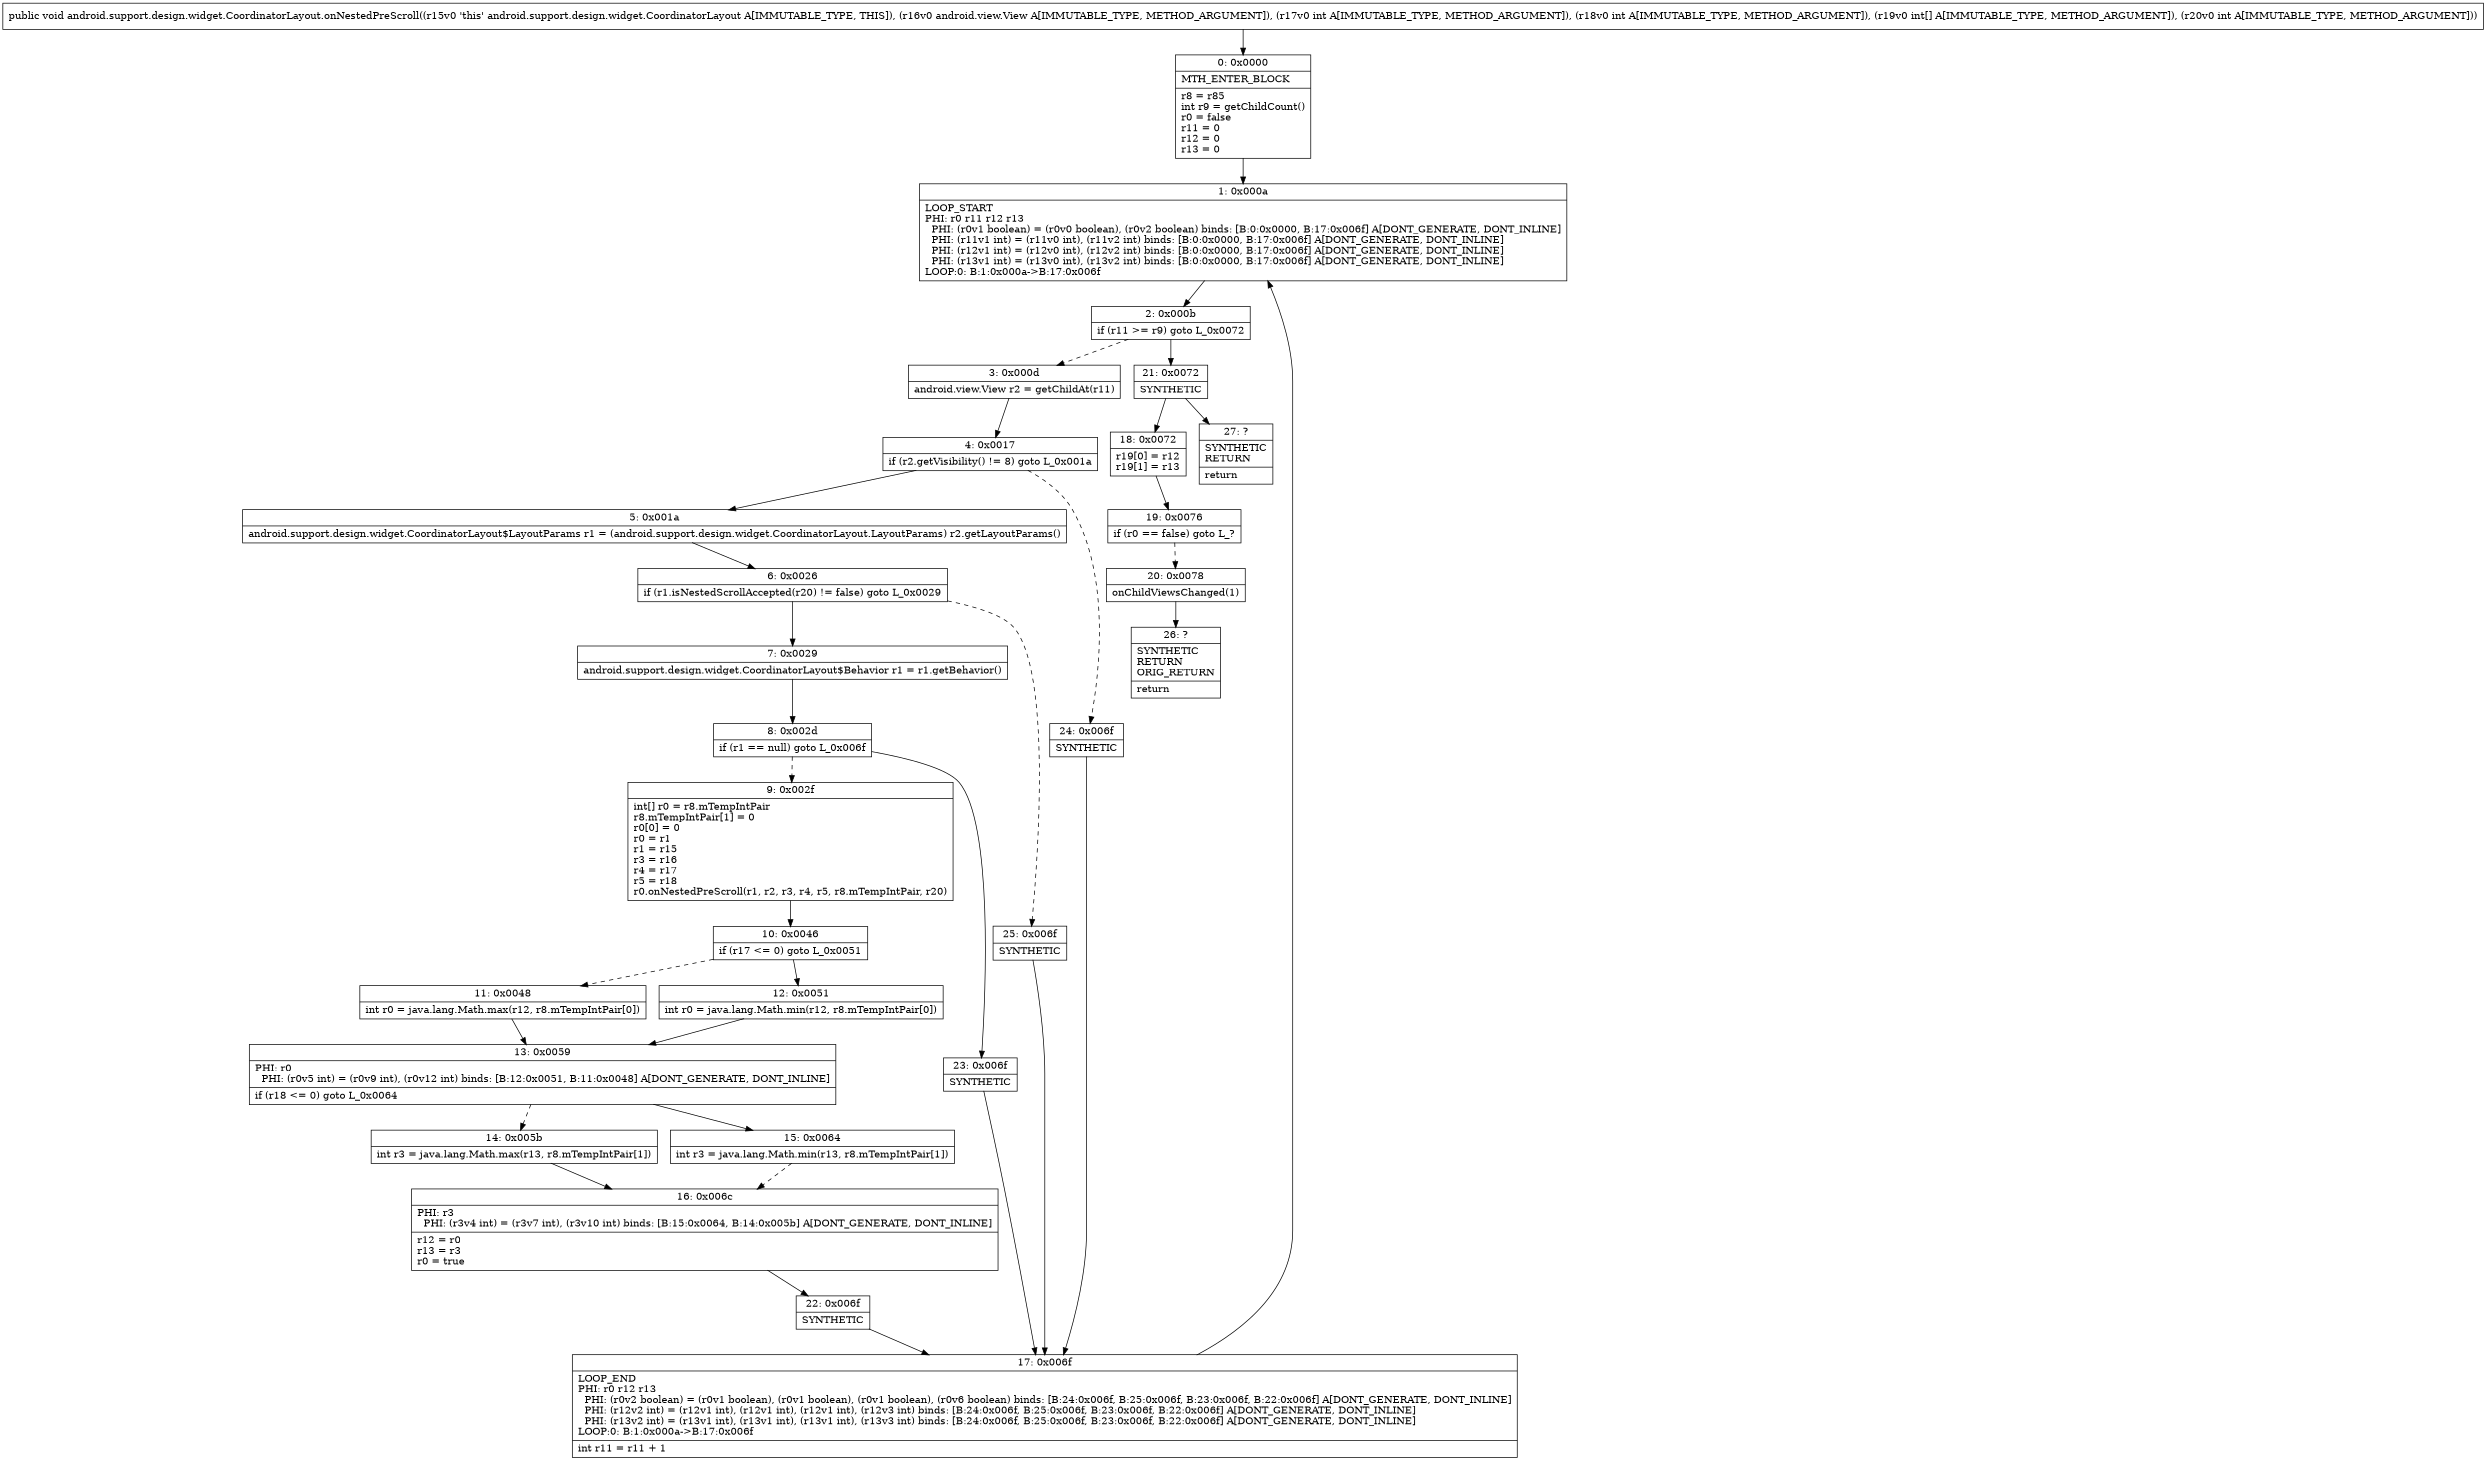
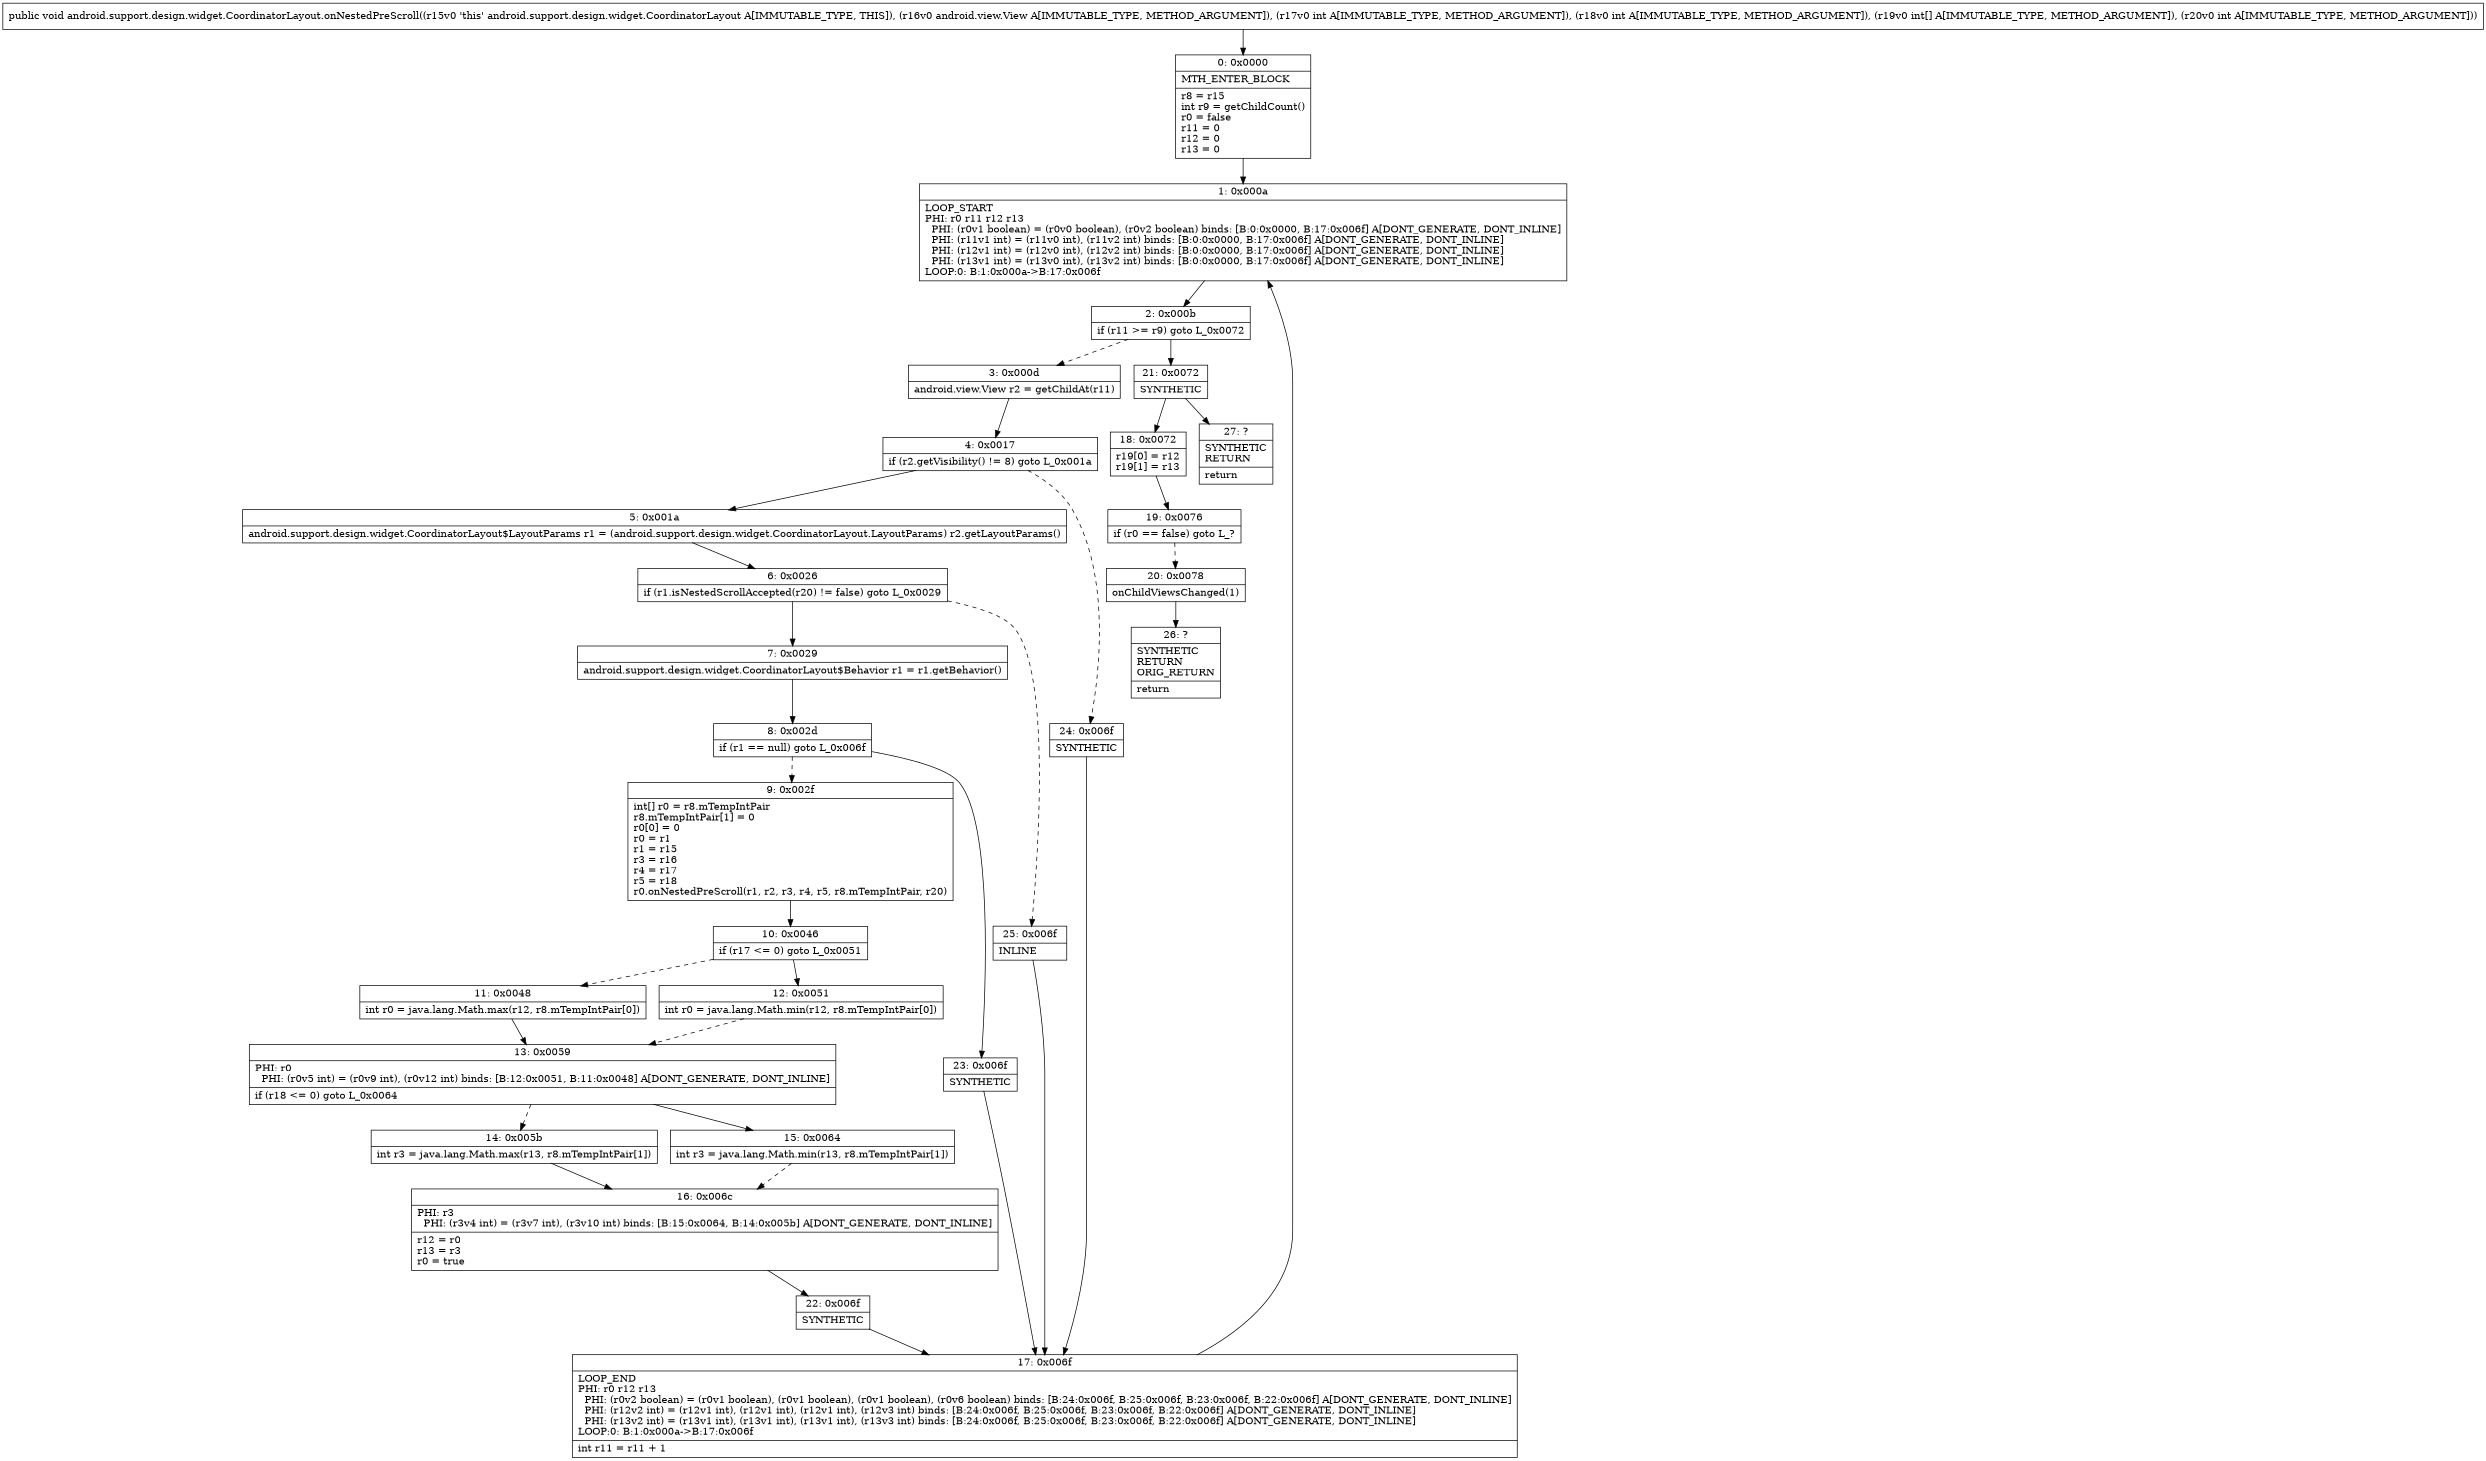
(1203, 96) -> (1203, 96)
(1030, 951) -> (1018, 951)
(700, 1031) -> (700, 1031)
